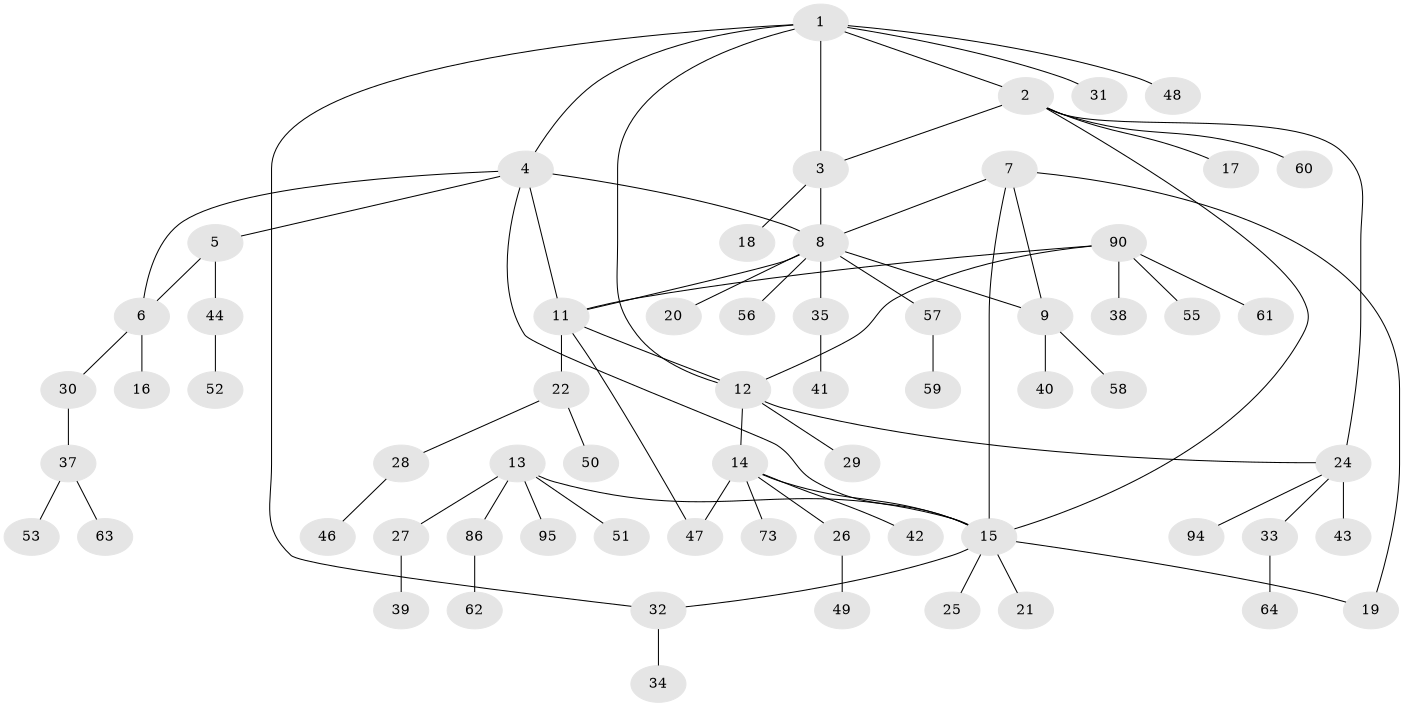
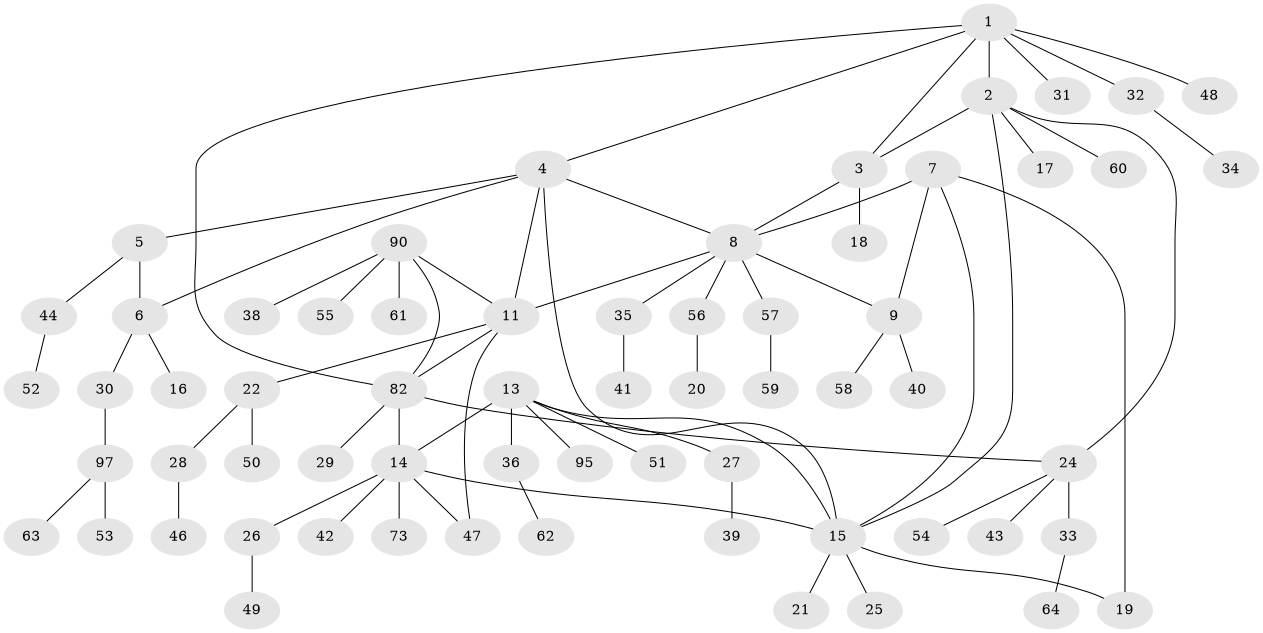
(724, 291) -> (697, 353)
(743, 390) -> (399, 390)
none -> (455, 427)
(68, 463) -> (105, 463)
(475, 537) -> (511, 463)
(1196, 537) -> (922, 537)
(829, 586) -> none
